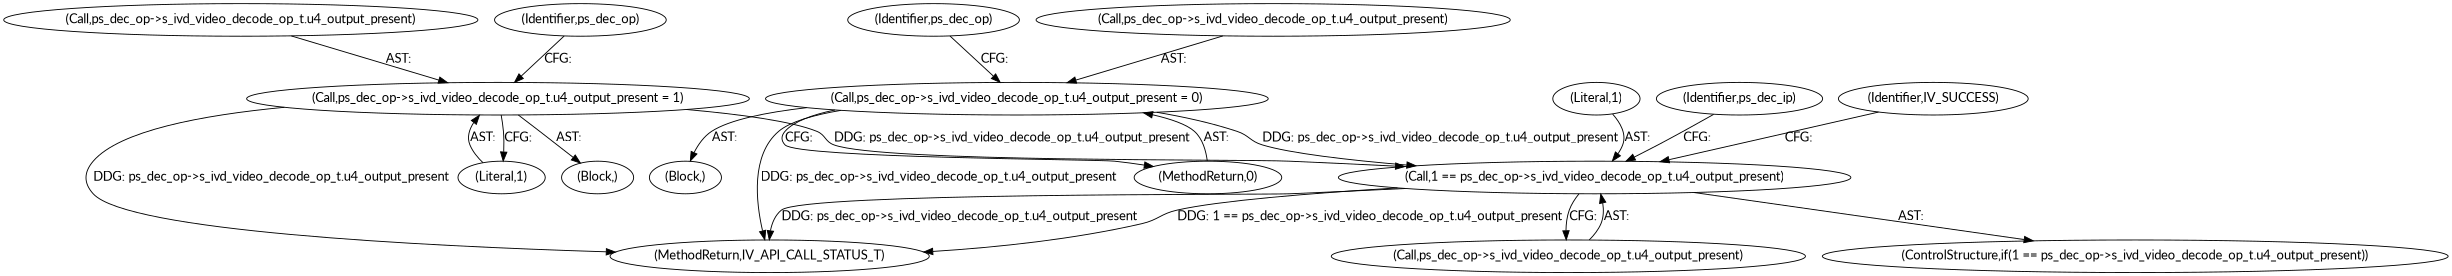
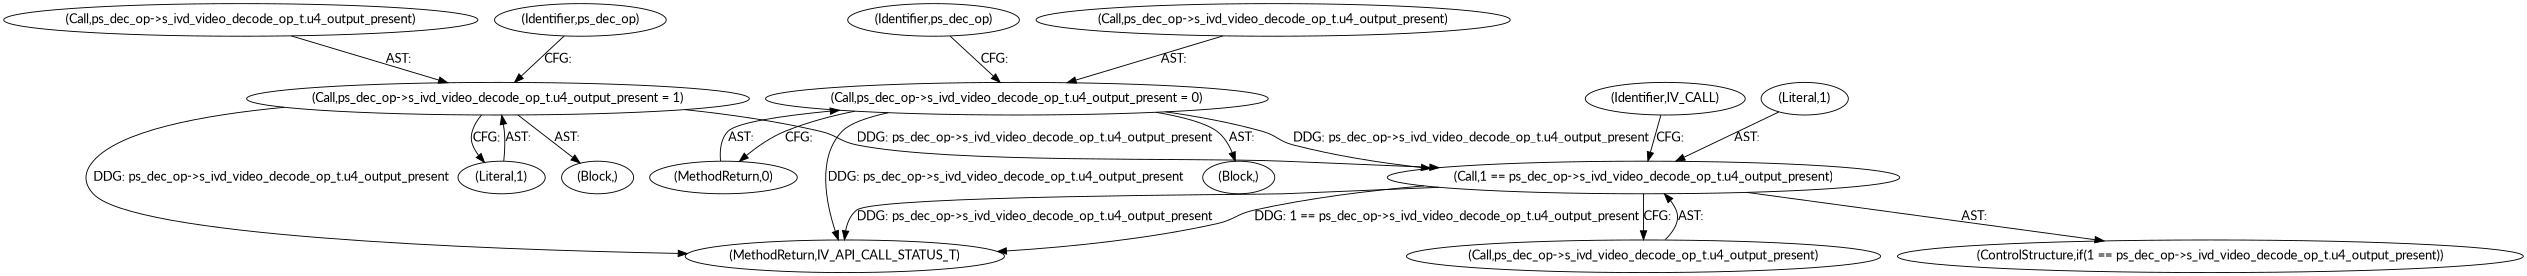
(1739, 99) -> none
(1933, 99) -> (1665, 99)
